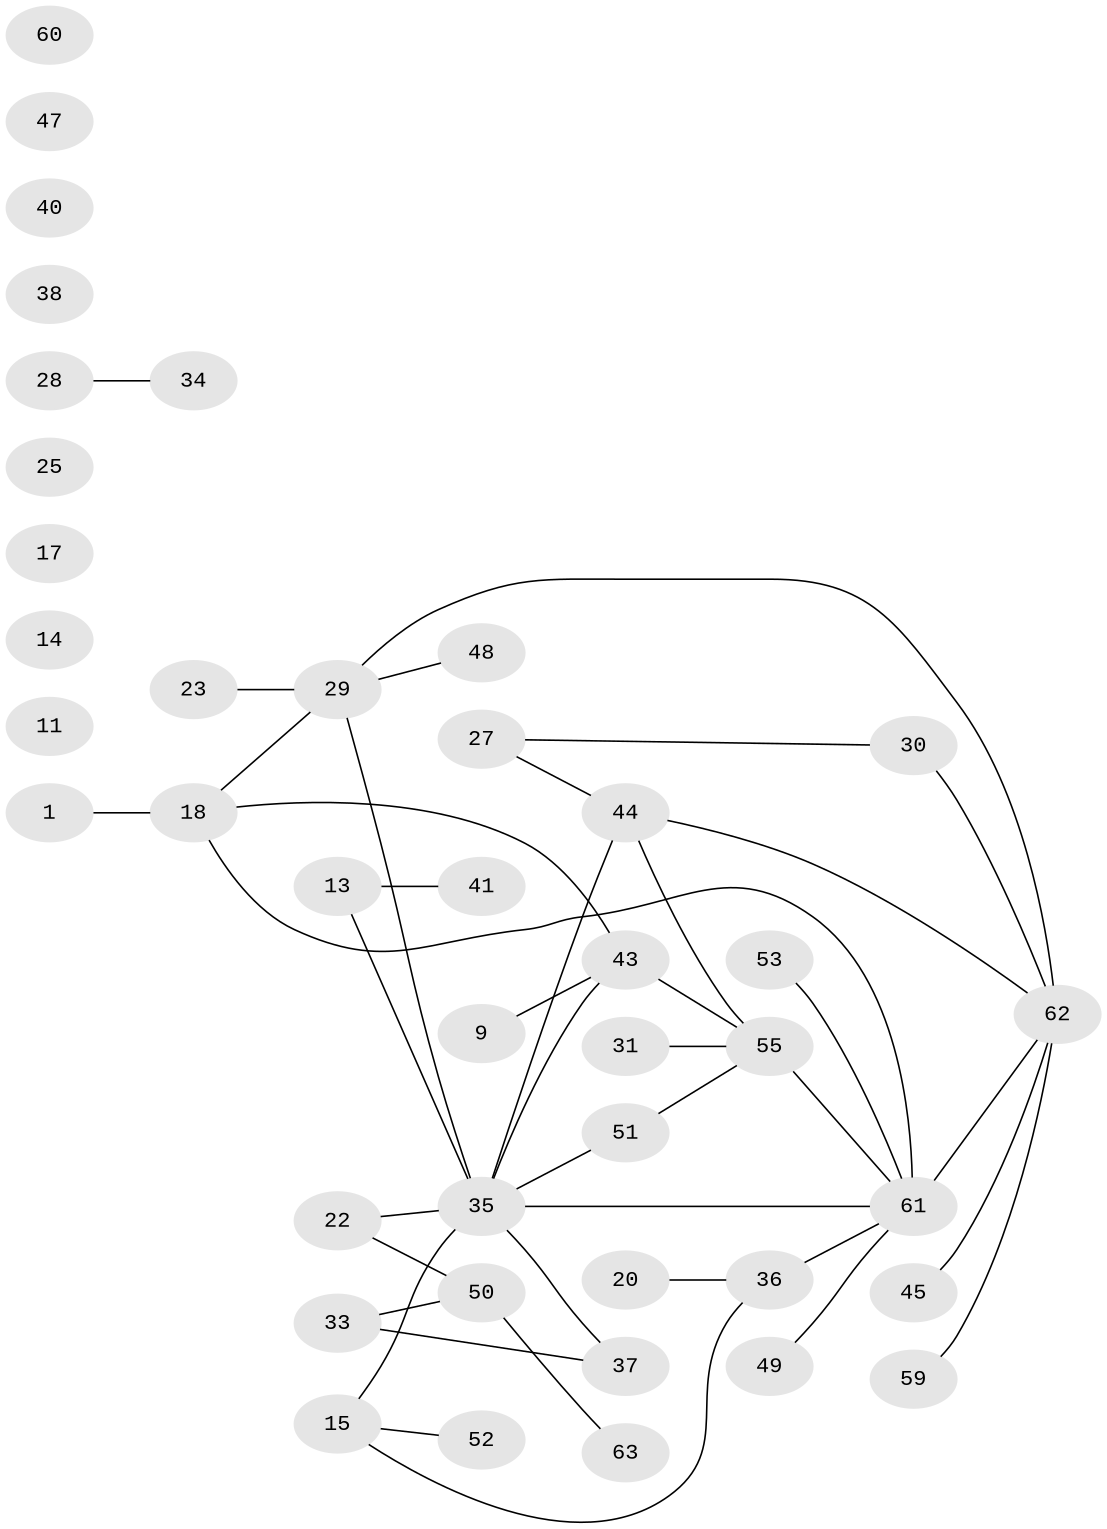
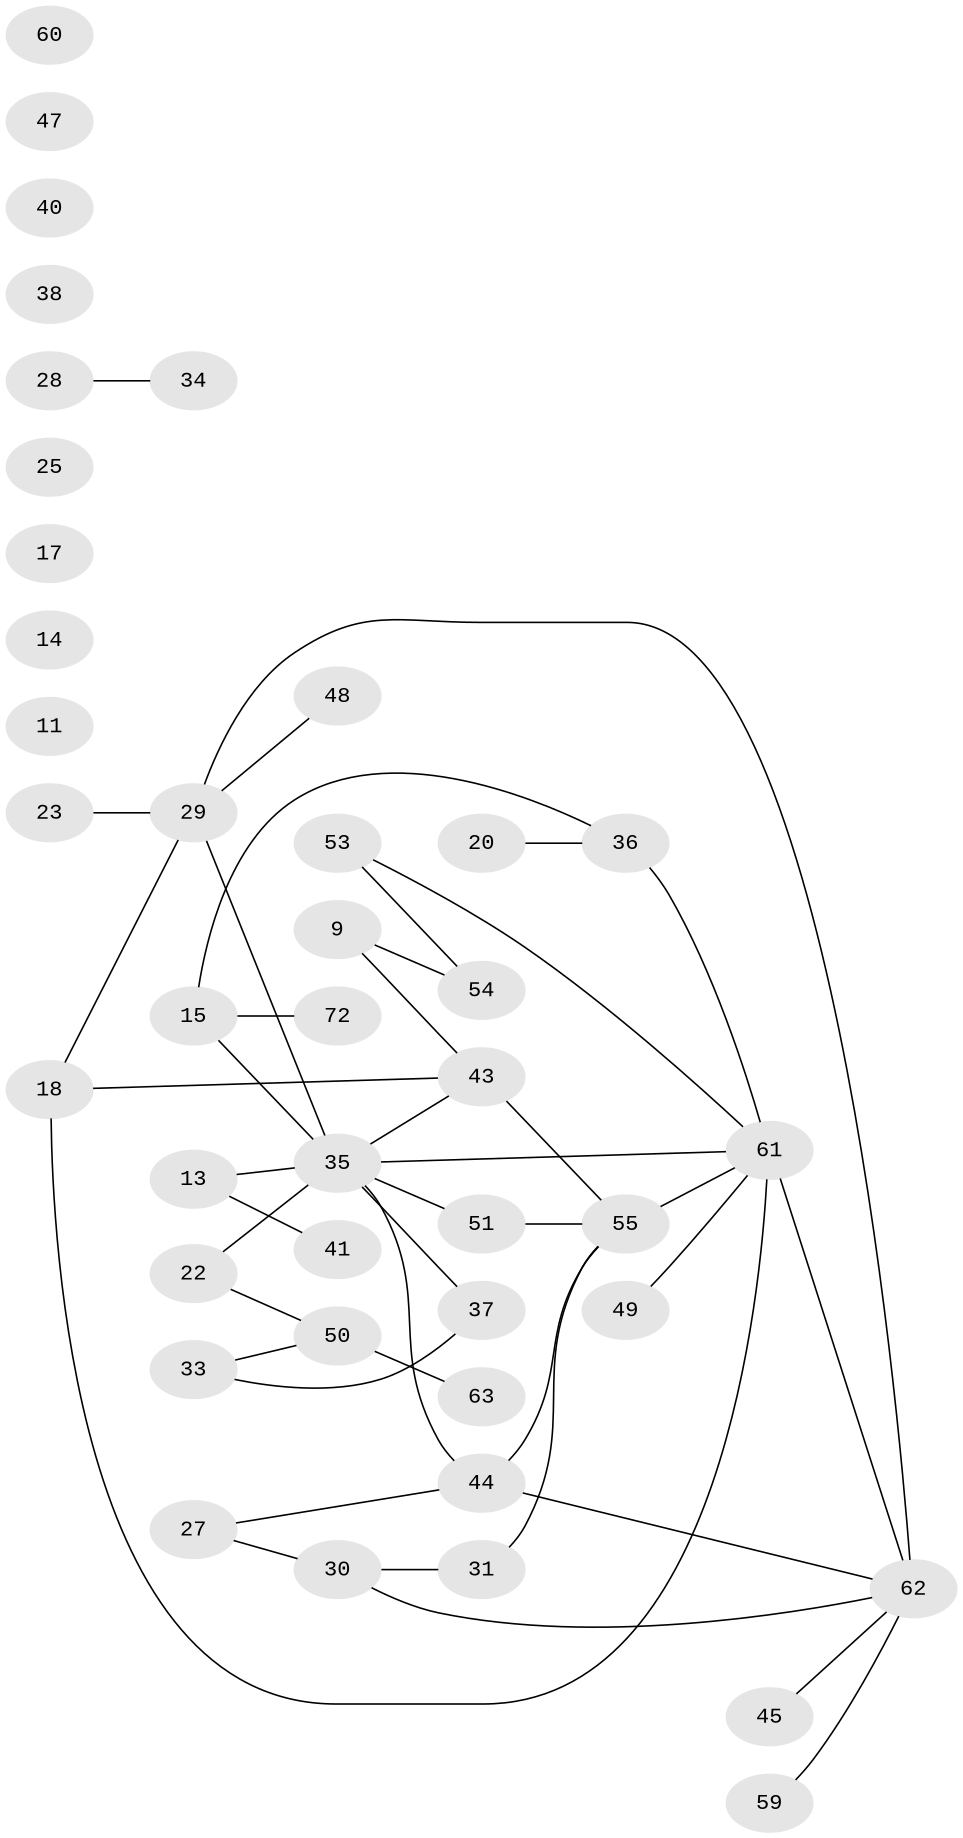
(50, 813) -> none
none -> (482, 990)
(482, 1440) -> (338, 1016)
none -> (410, 1570)
